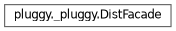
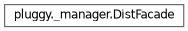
(88, 16) -> (94, 16)
